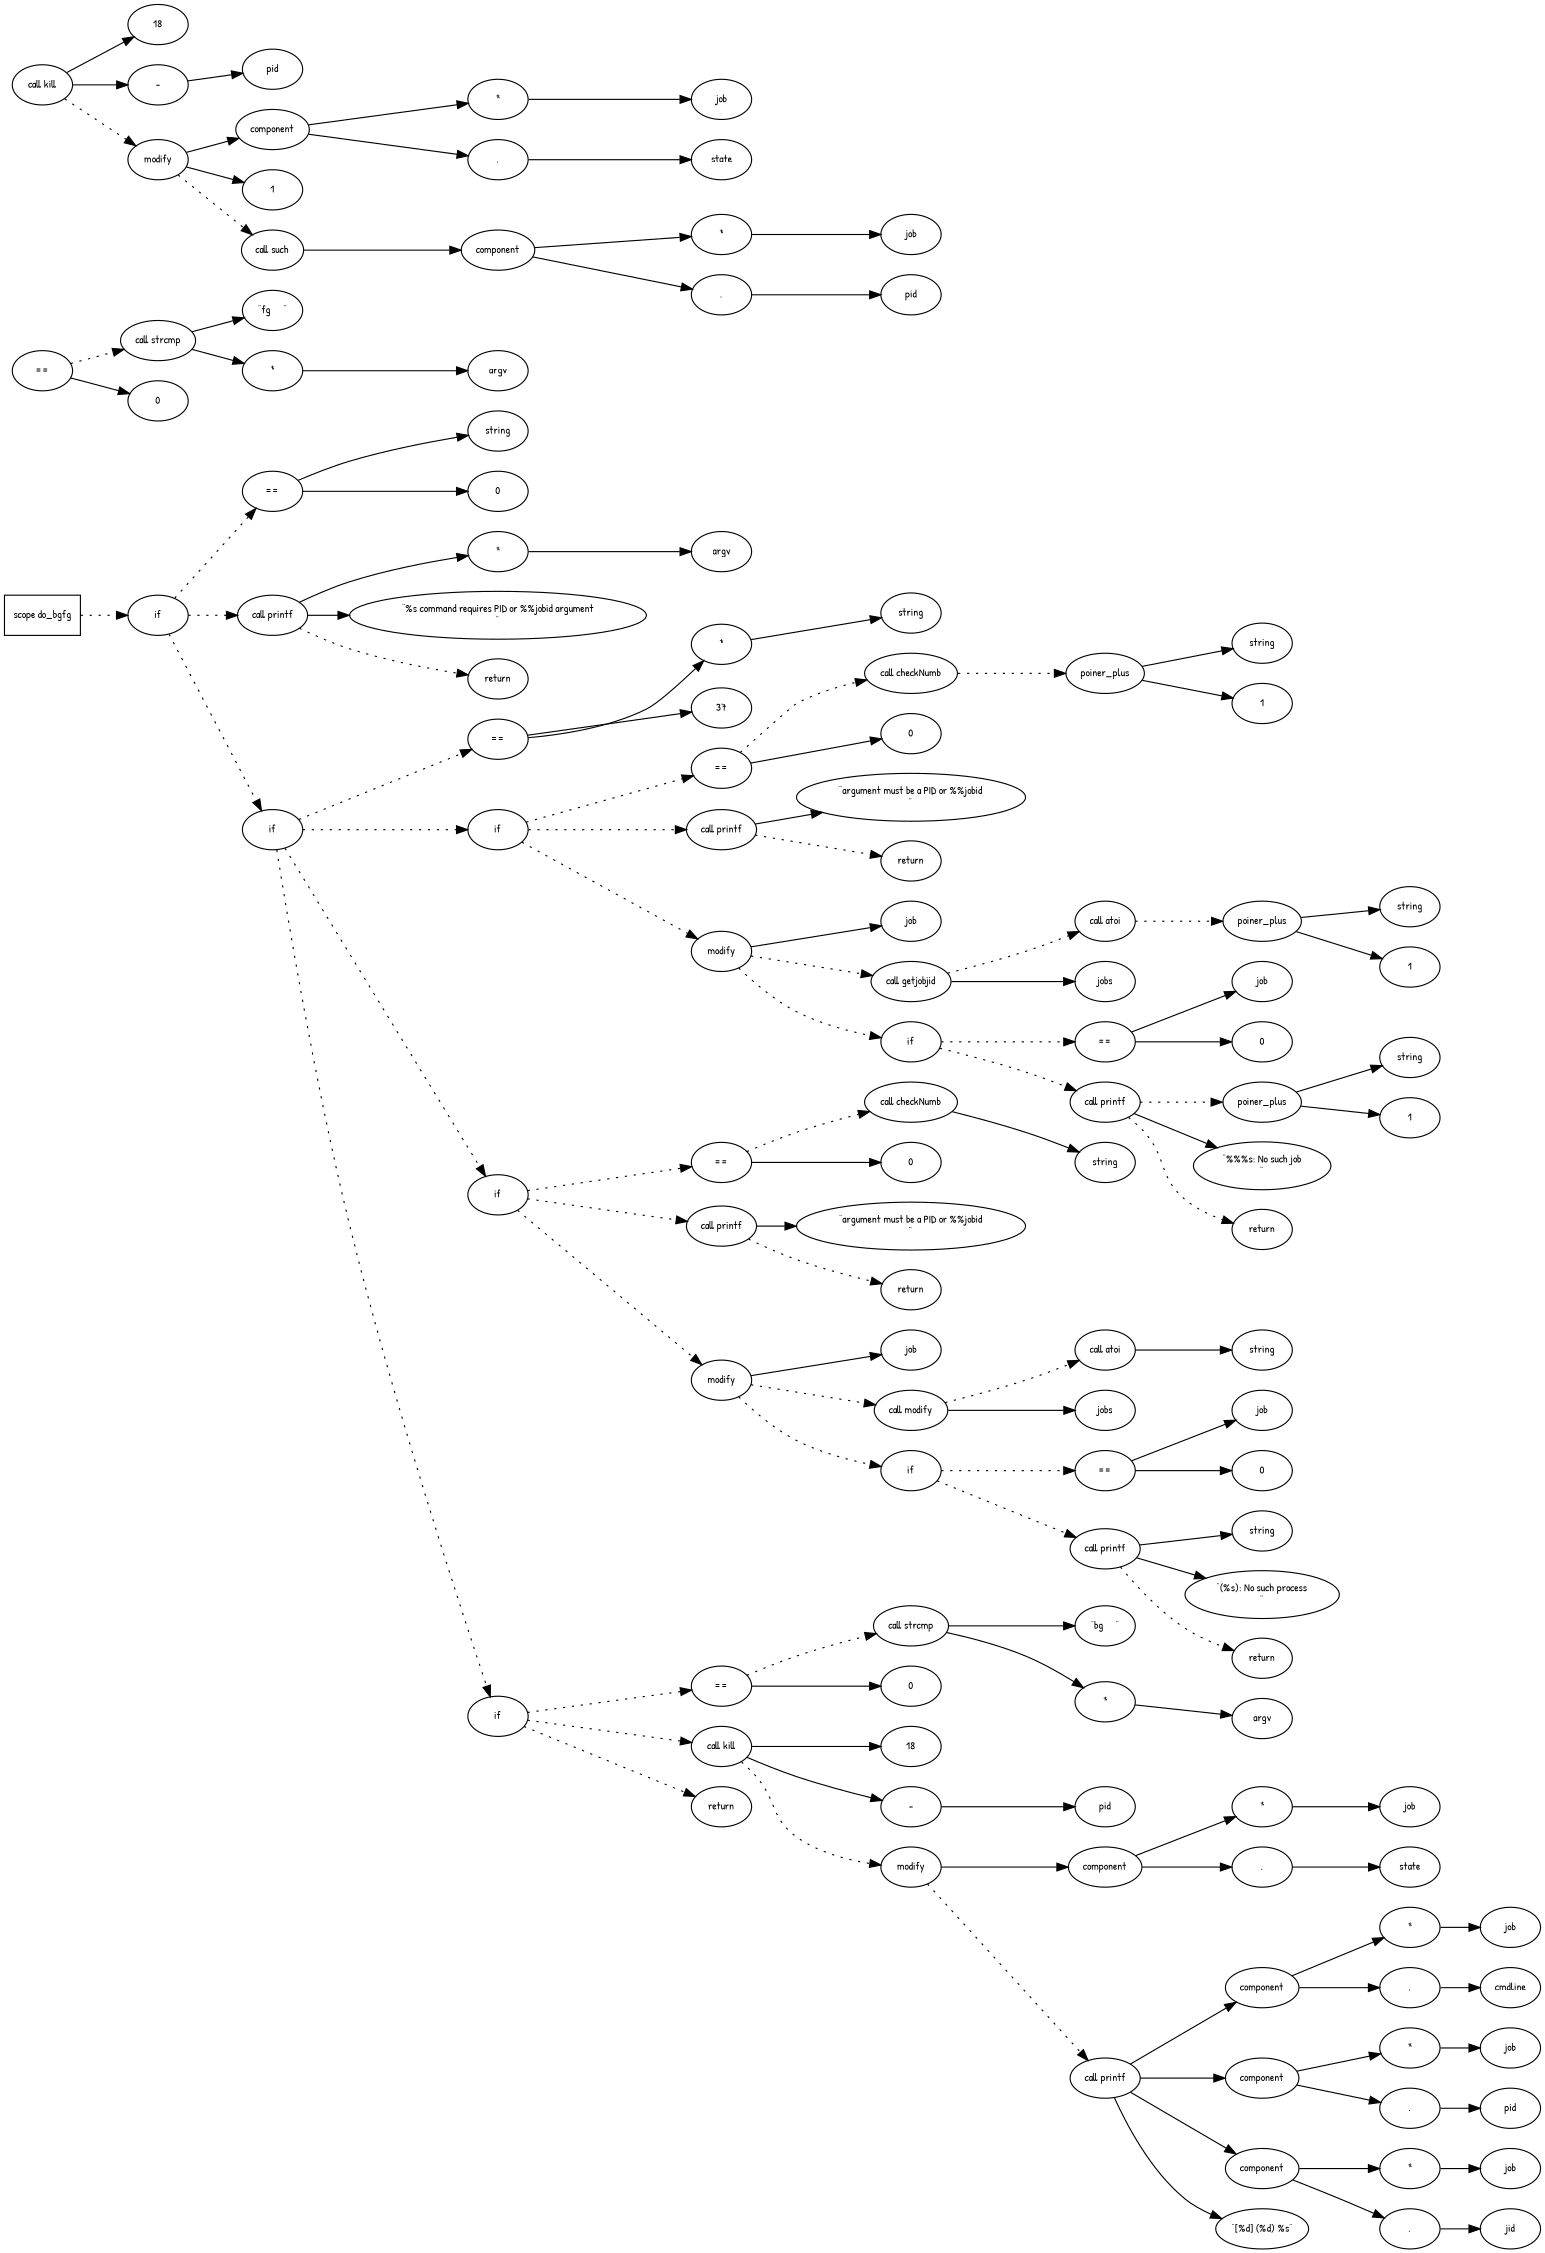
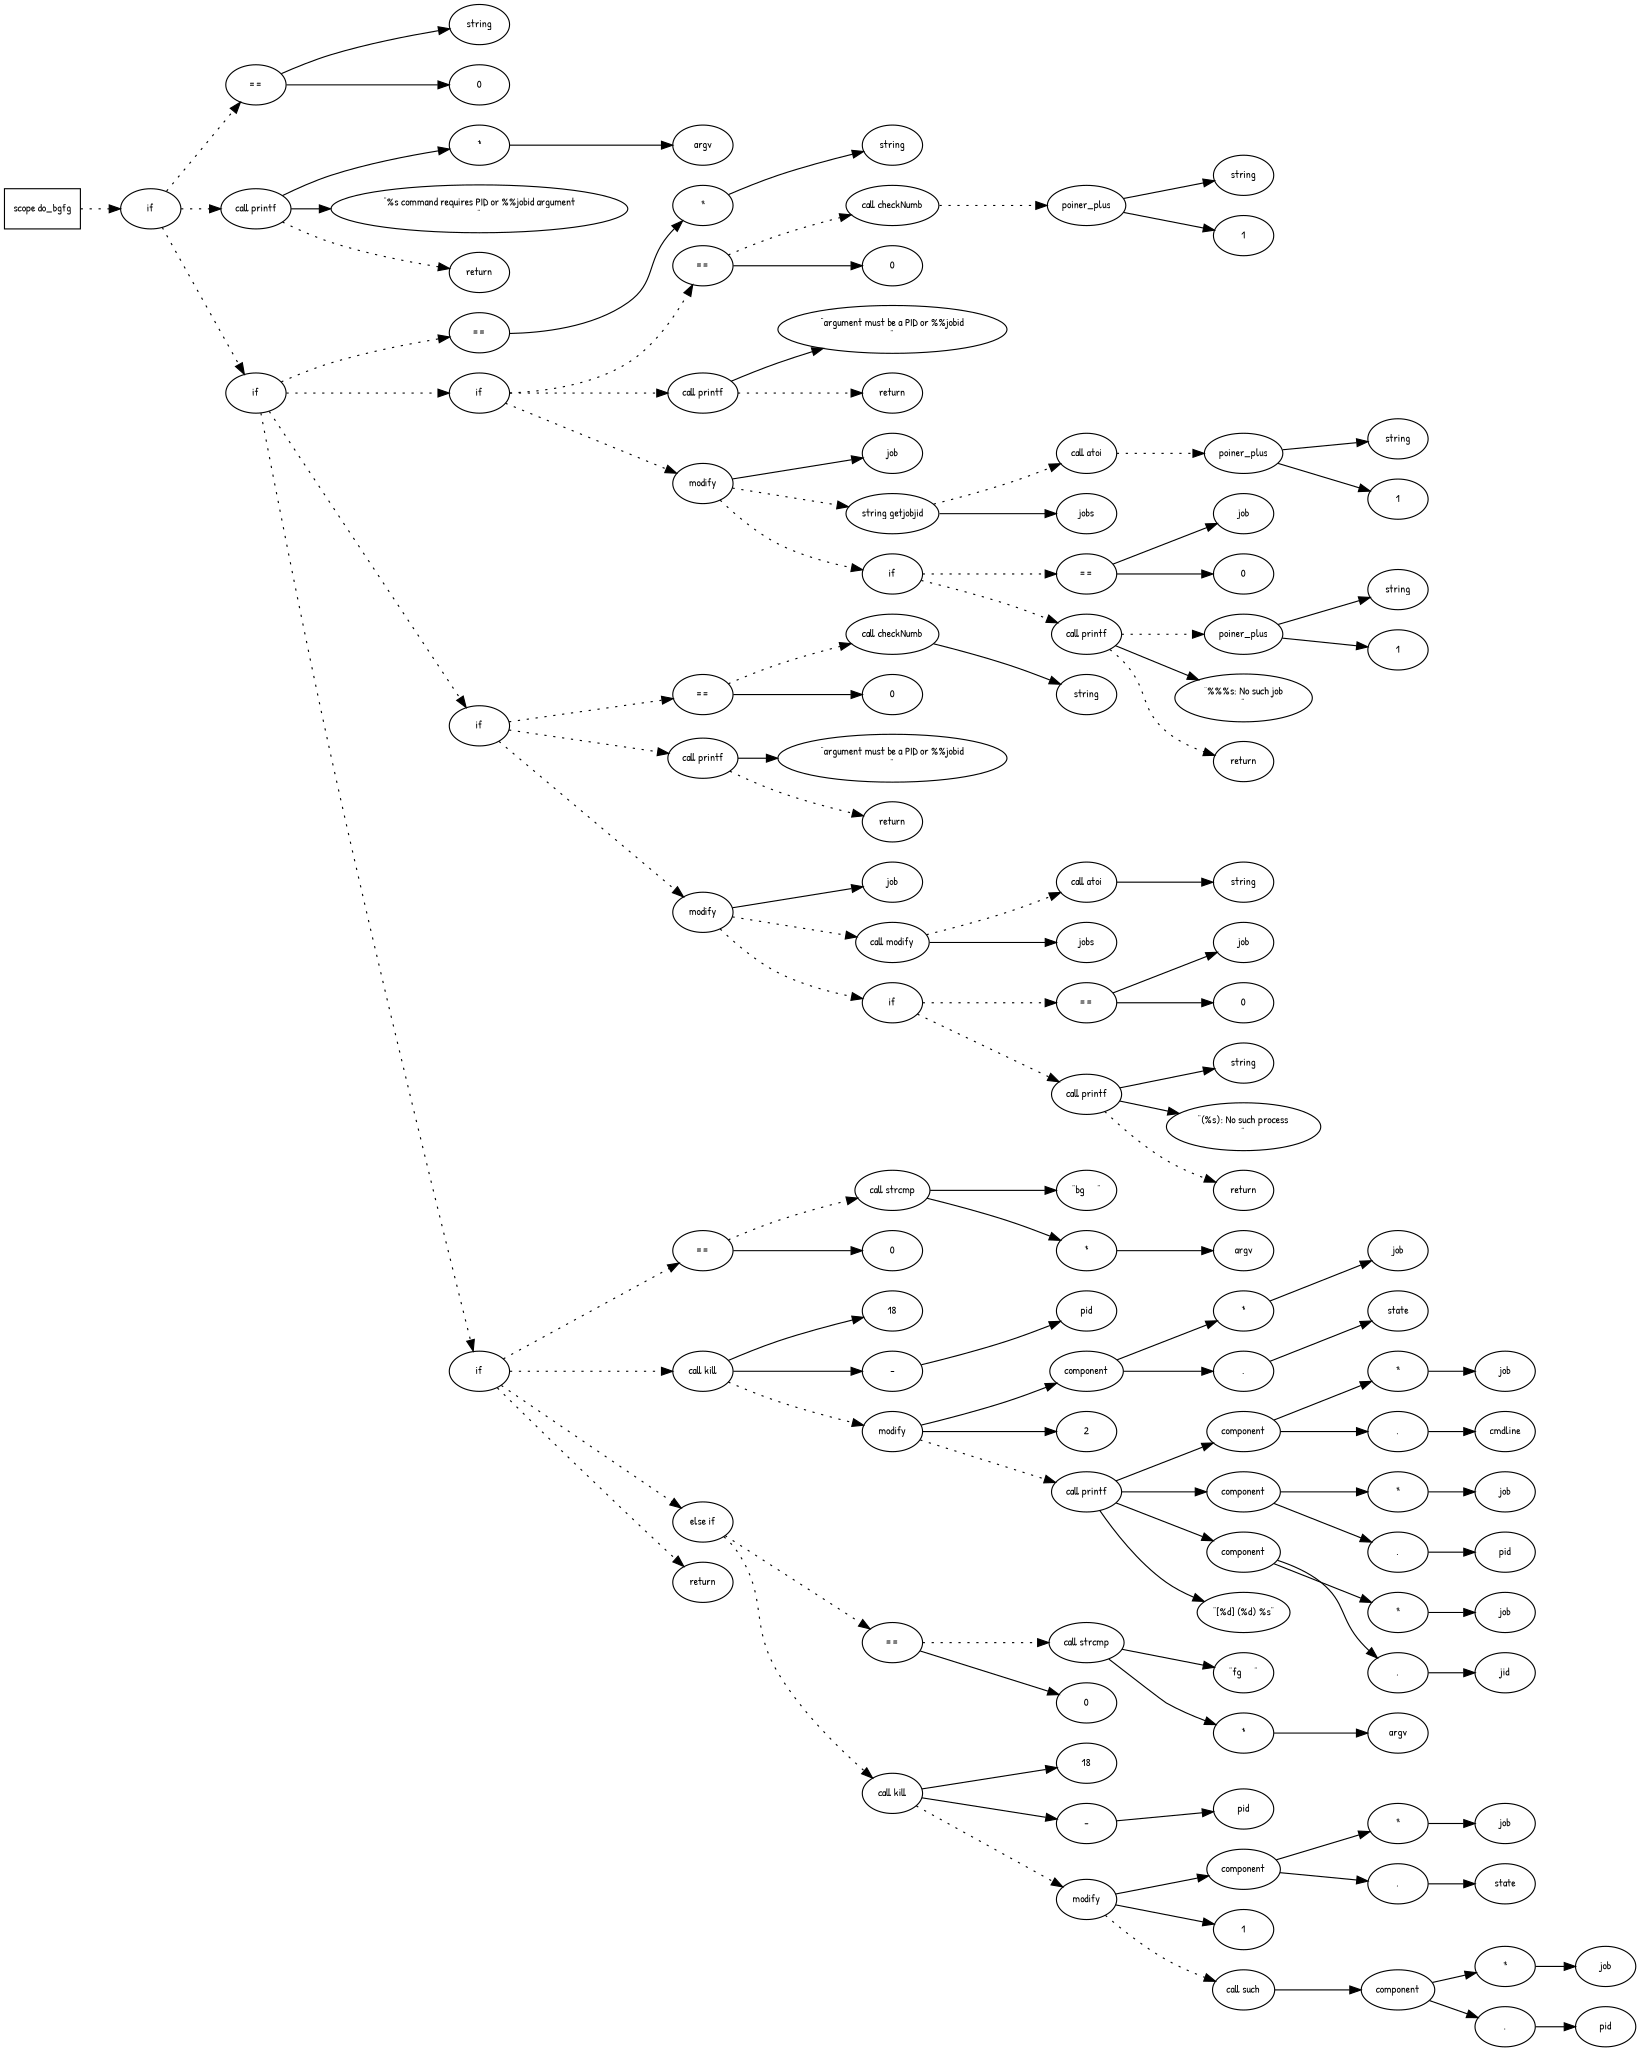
(721, 708) -> none
(911, 982) -> (892, 514)
none -> (1087, 1432)
none -> (703, 1522)
